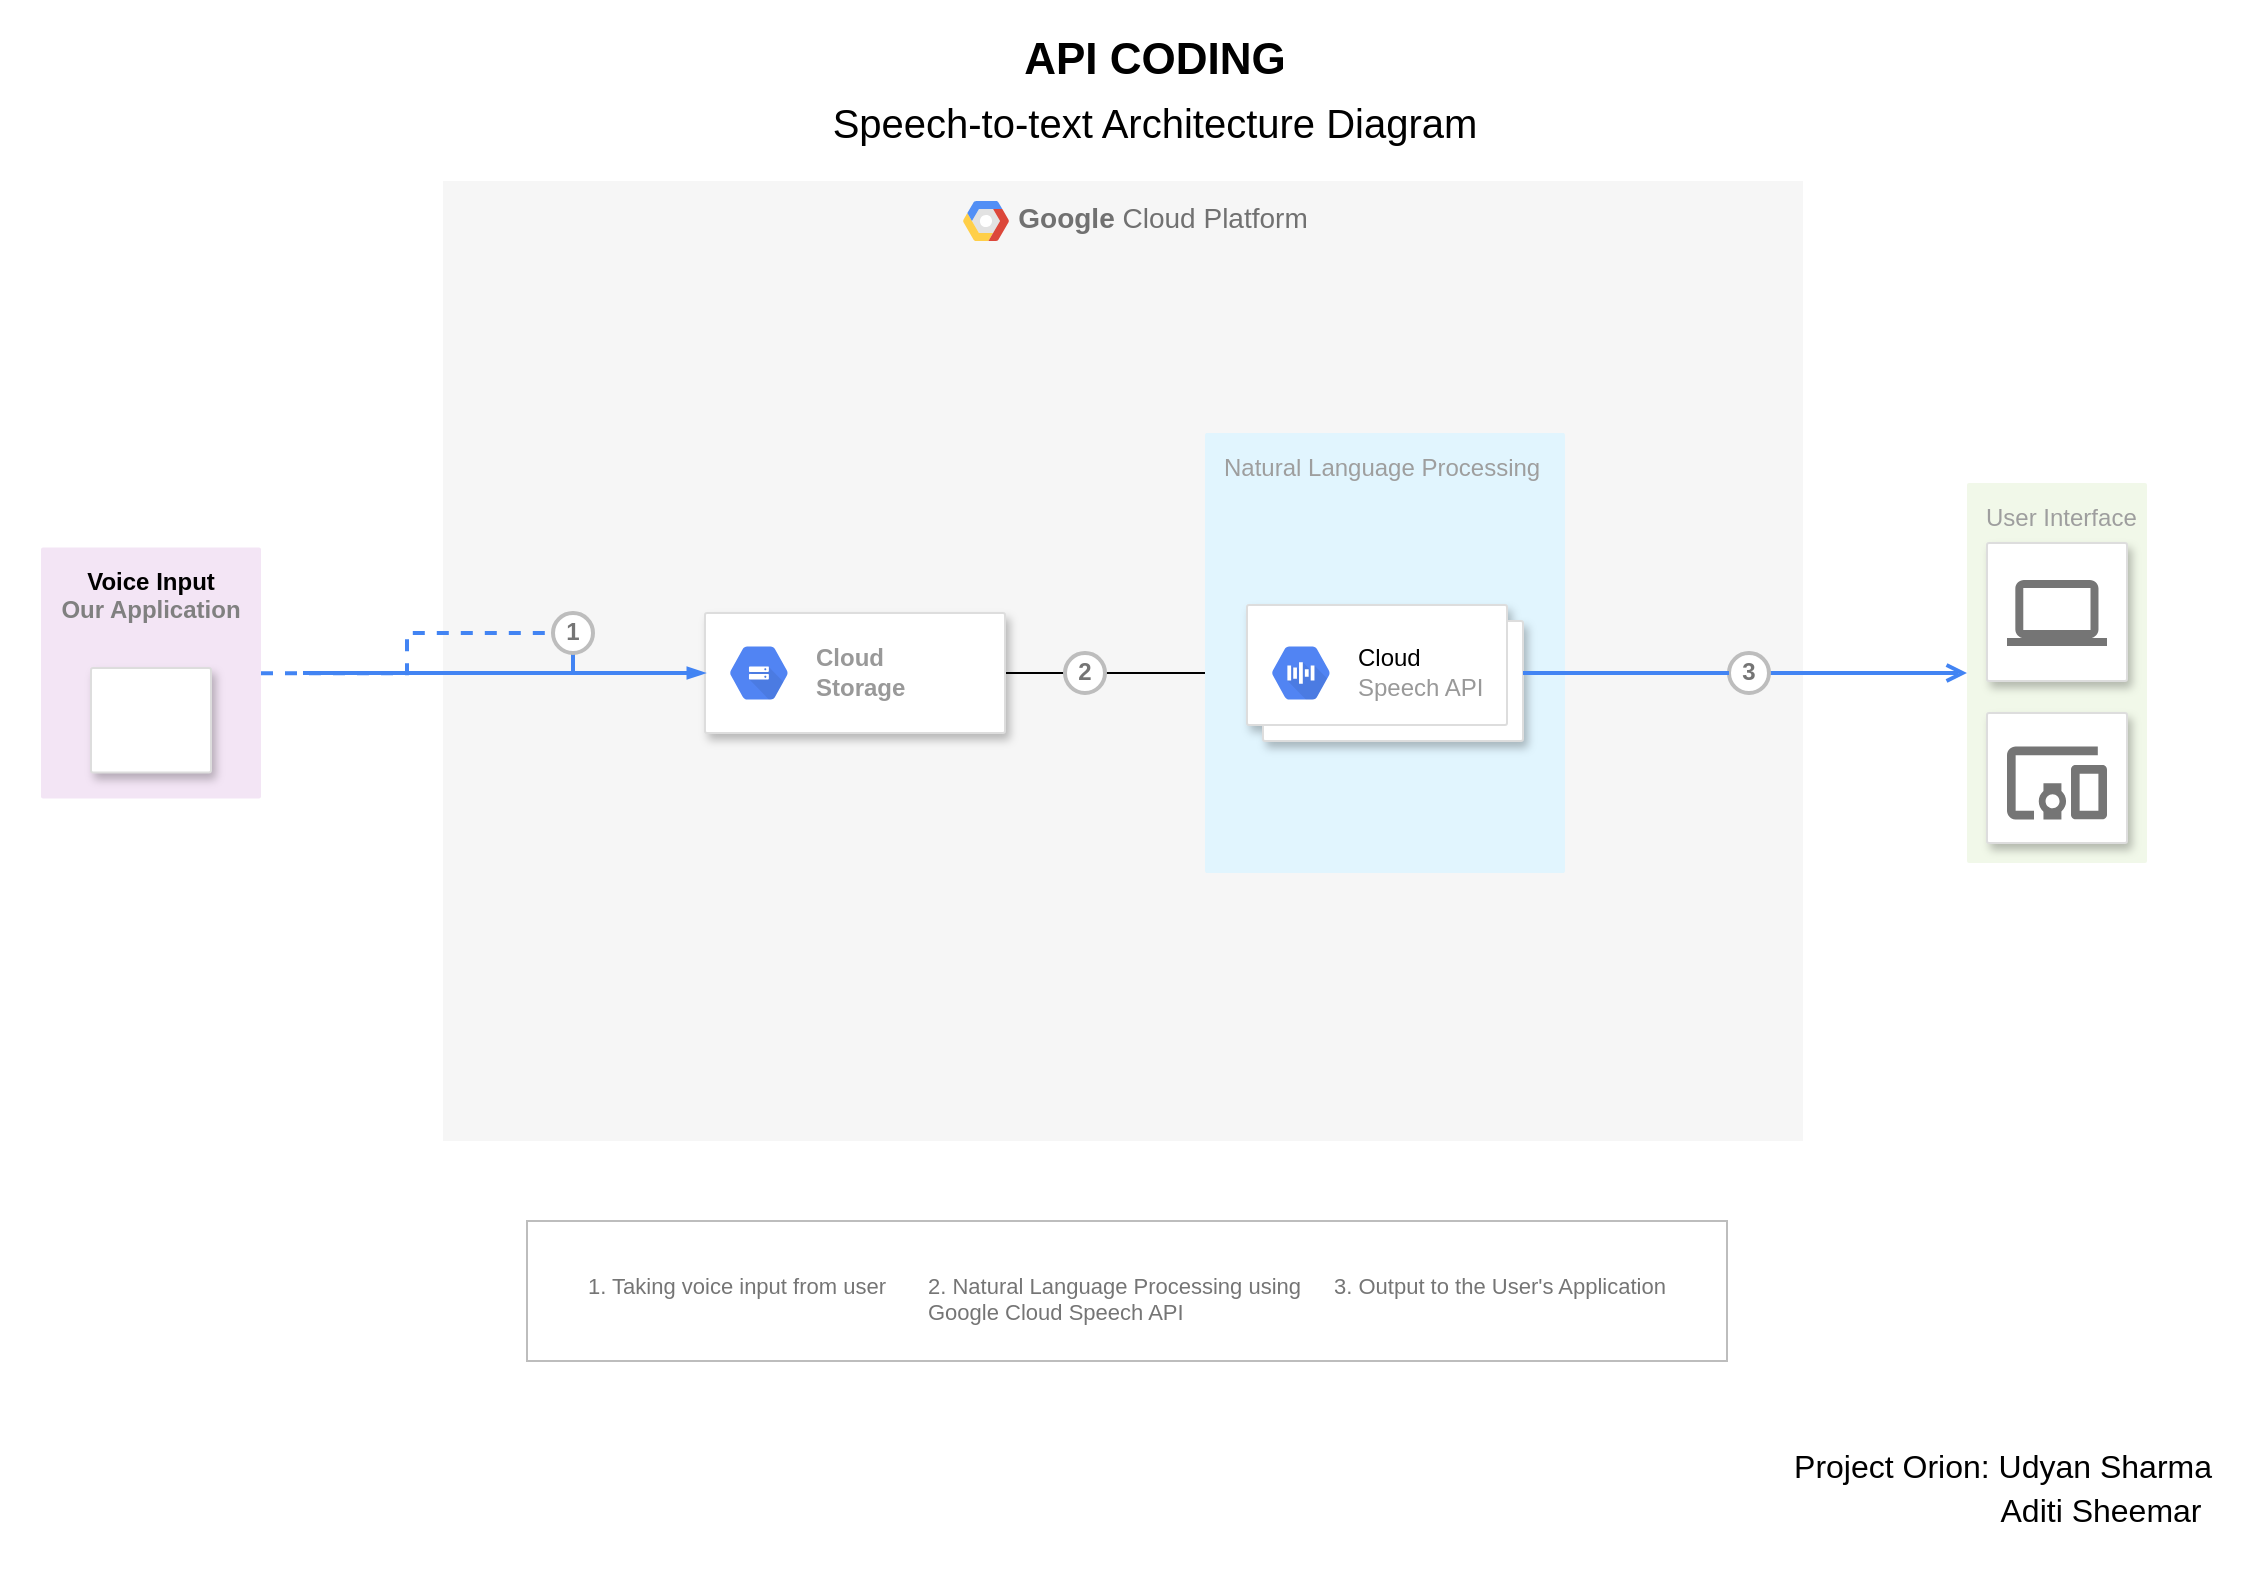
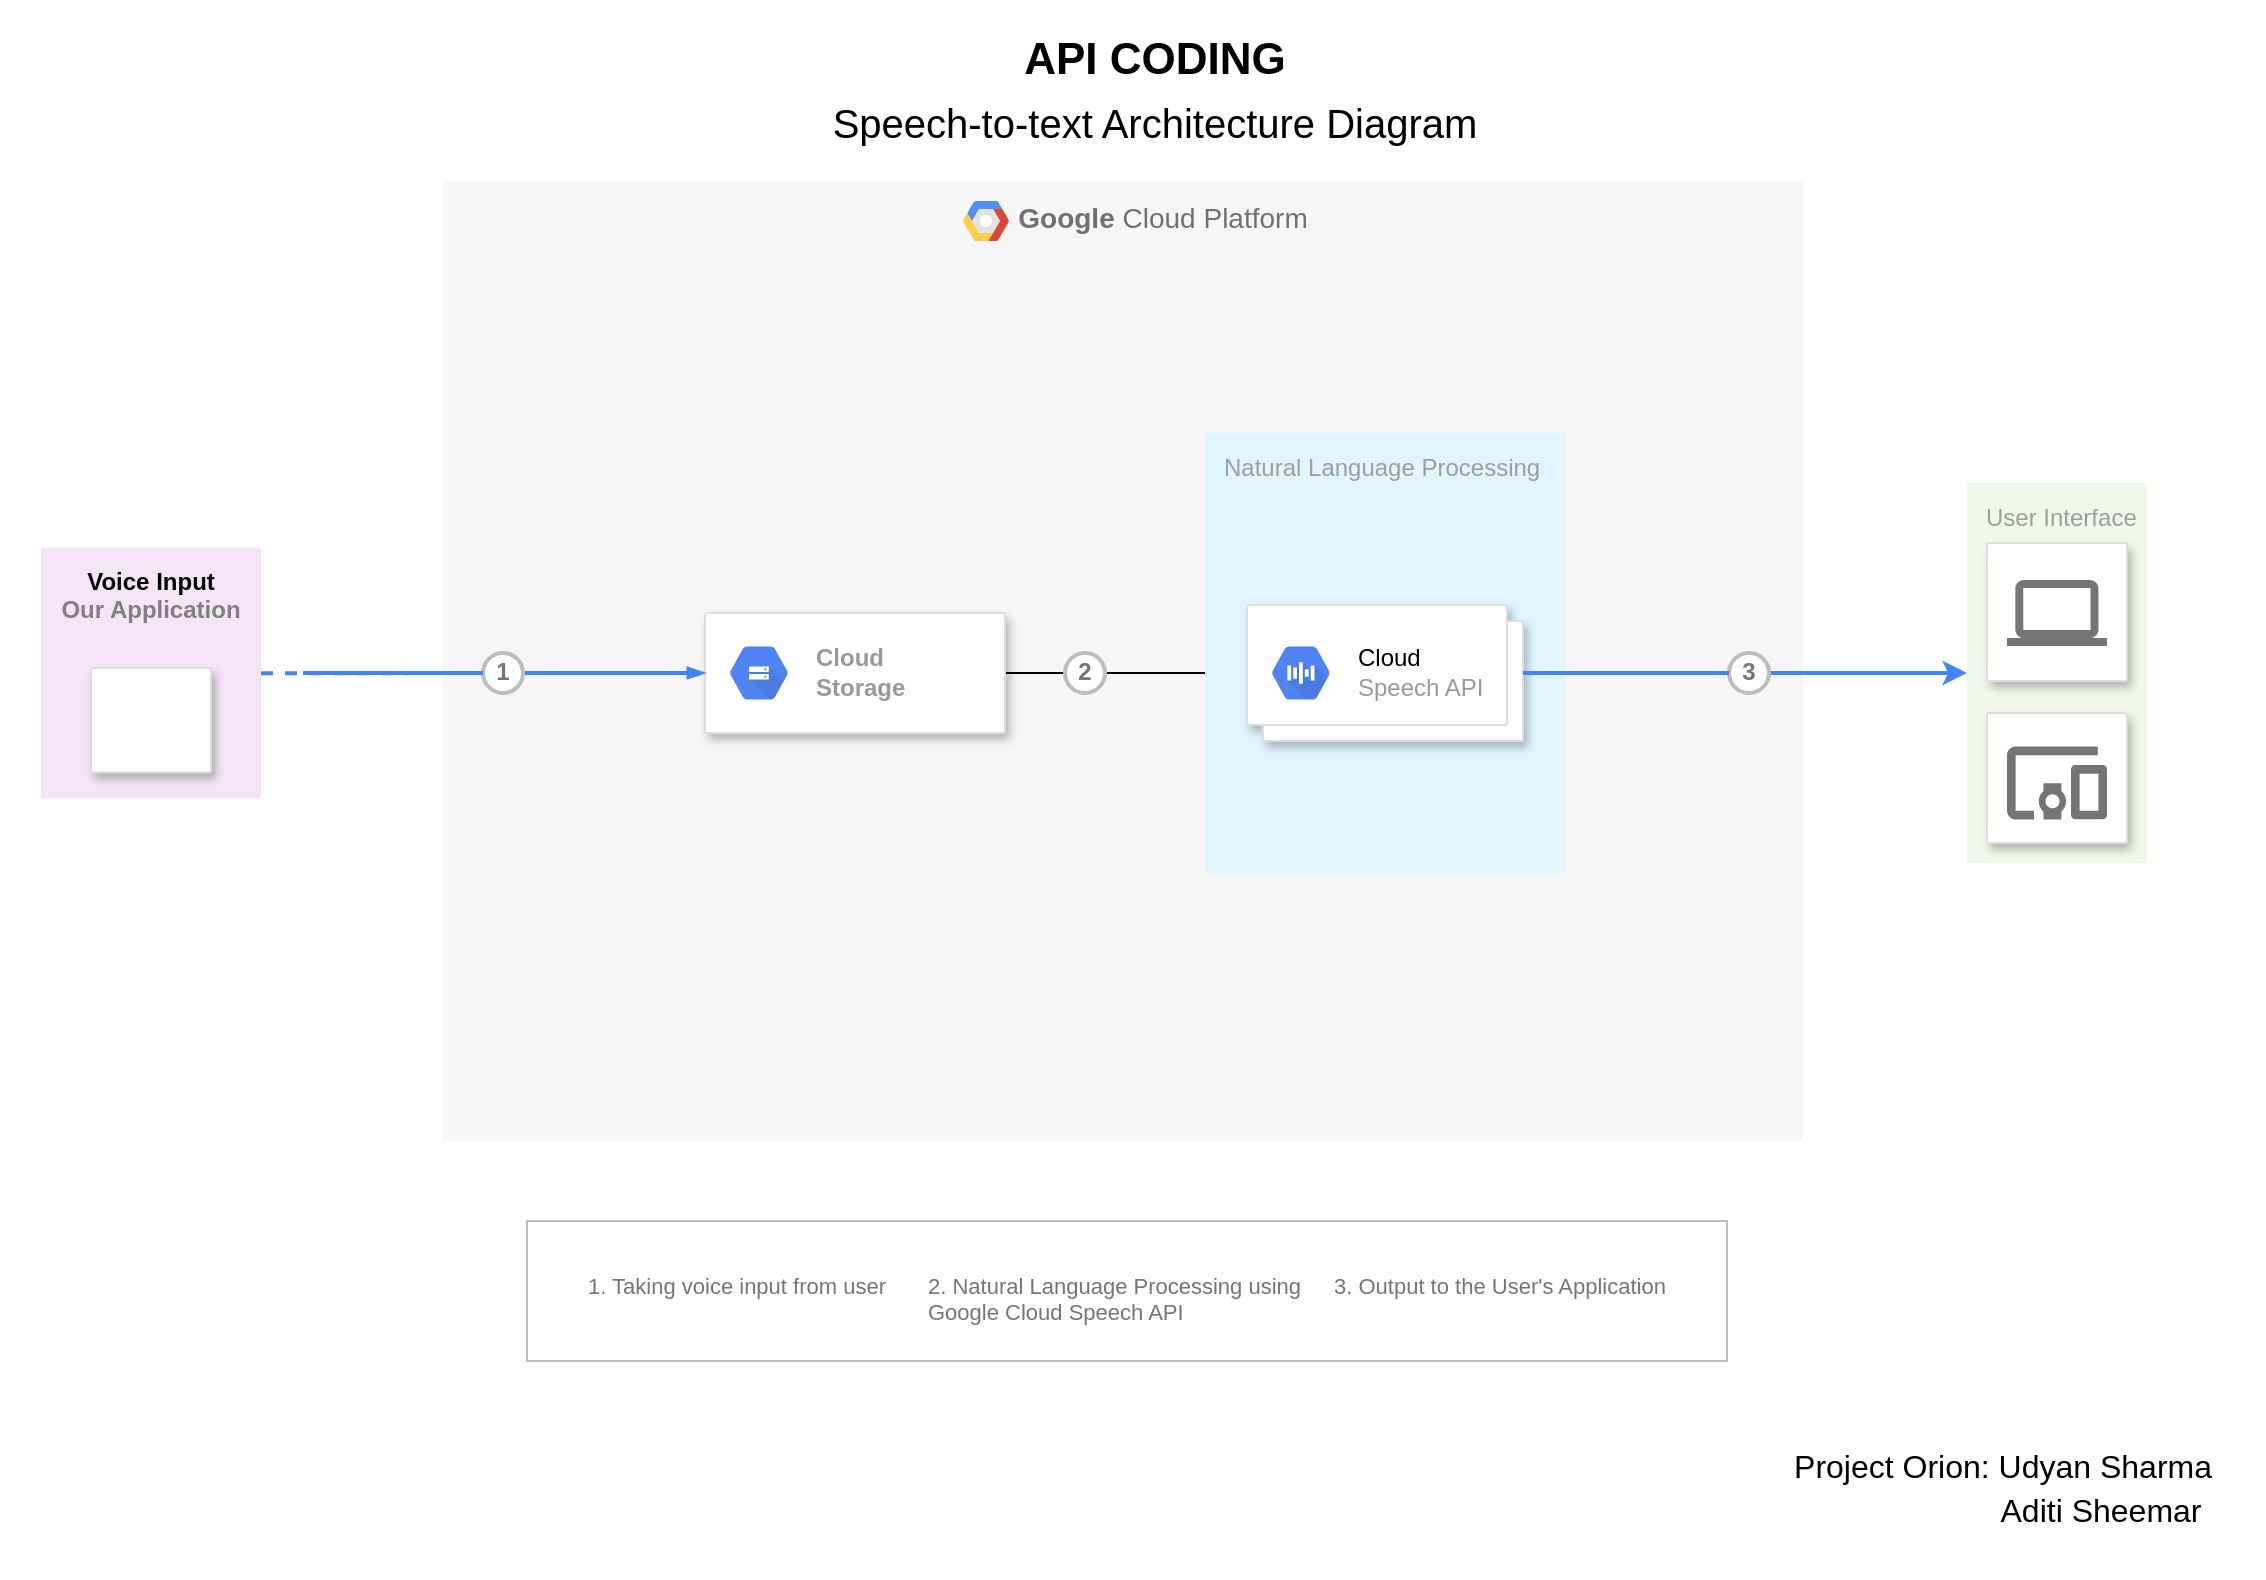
(573, 633) -> (503, 673)
(1949, 673) -> (1948, 673)
